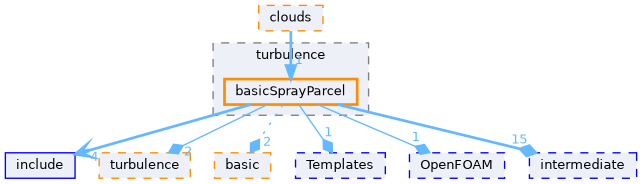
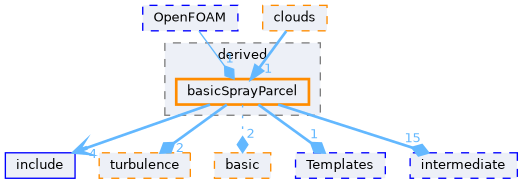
(291, 56) -> (243, 56)
(312, 124) -> (285, 124)
(225, 125) -> (201, 124)
(366, 125) -> (214, 51)
